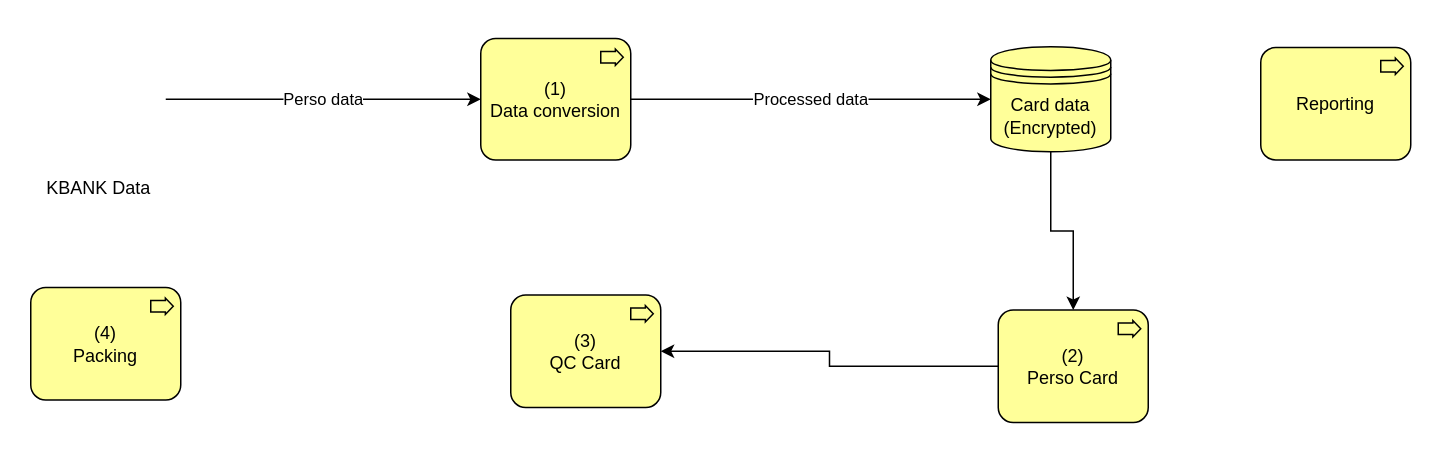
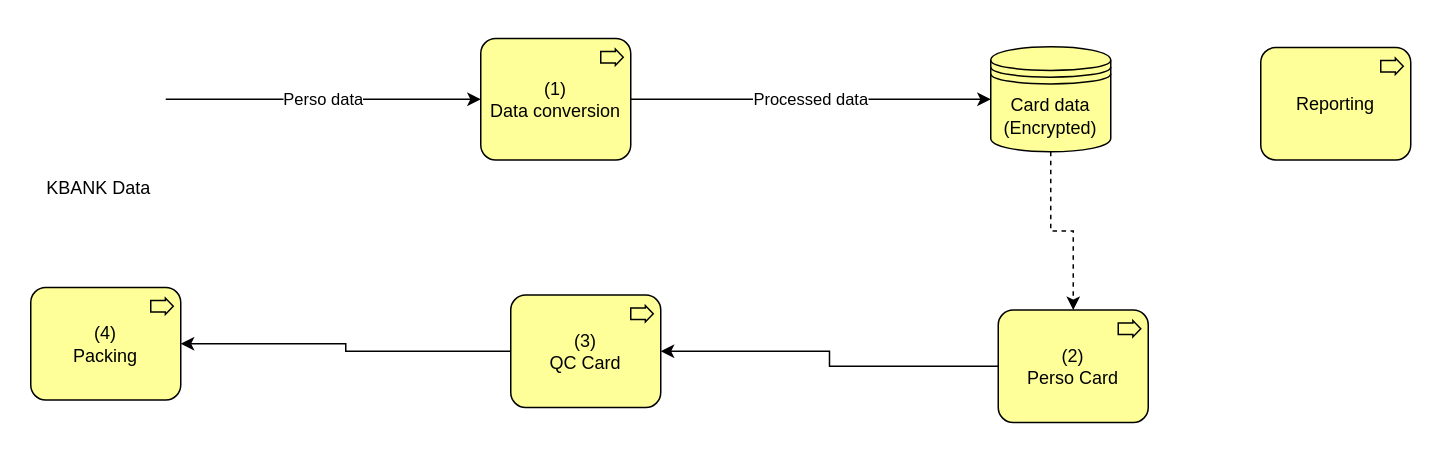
(1058, 231) -> (1058, 231)
none -> (348, 351)
